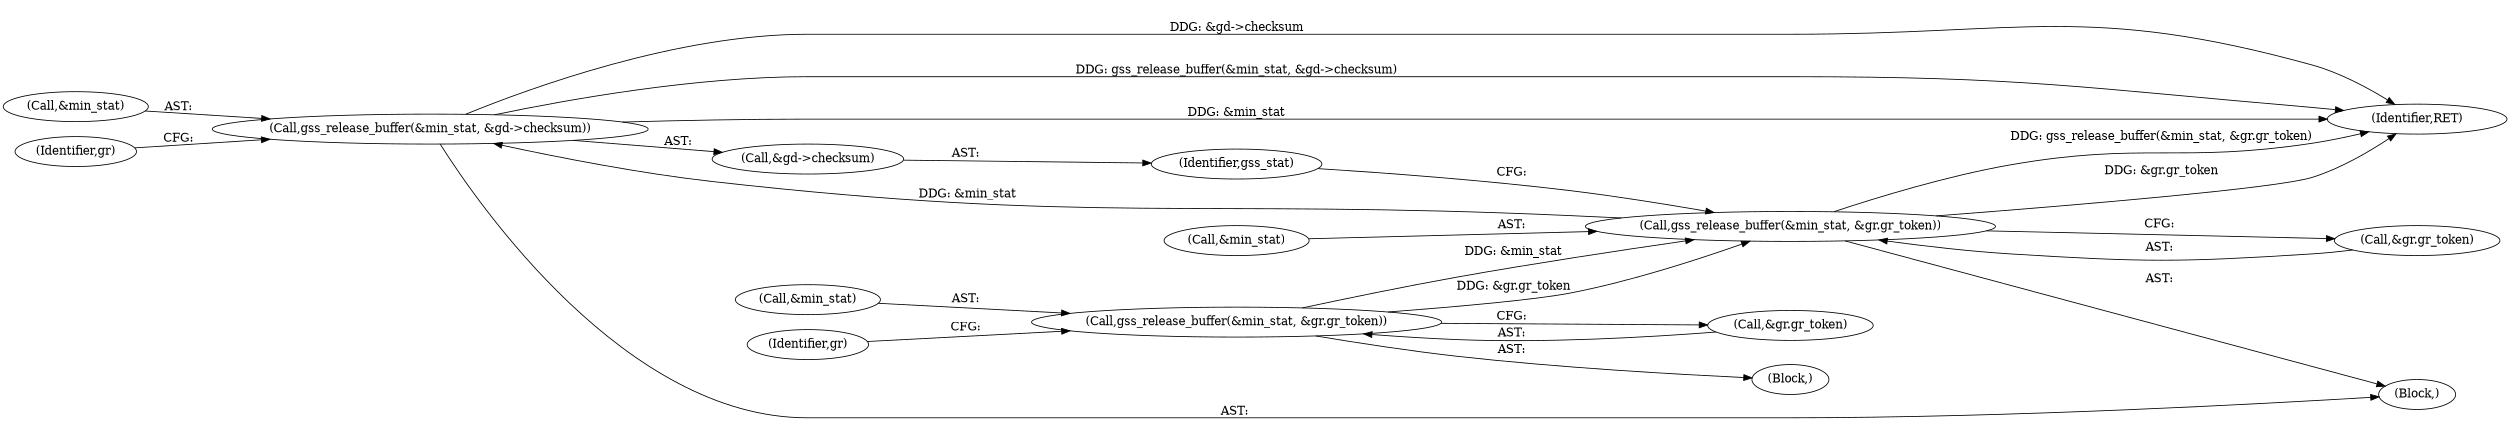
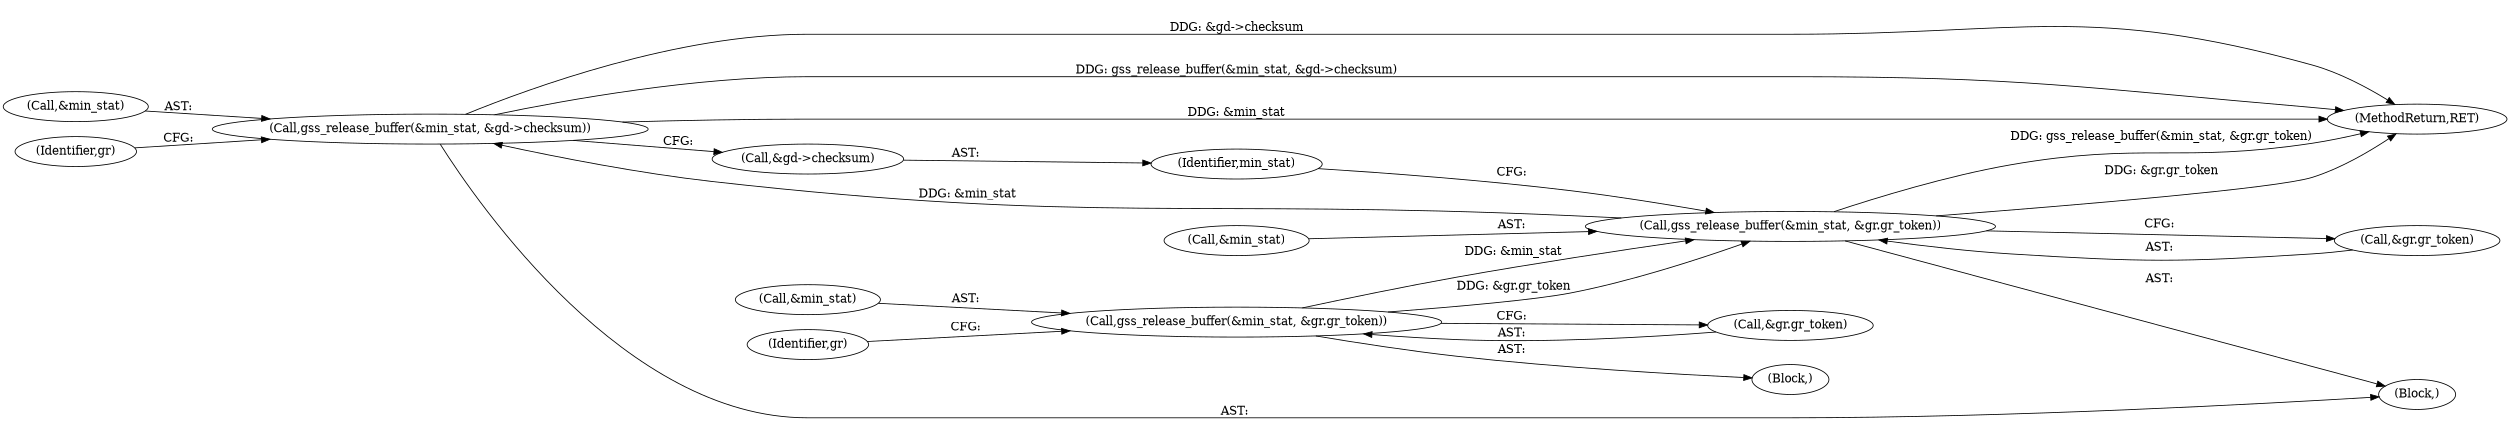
(2417, 119) -> (2417, 119)
(680, 142) -> (680, 142)
(1237, 164) -> (1237, 164)
